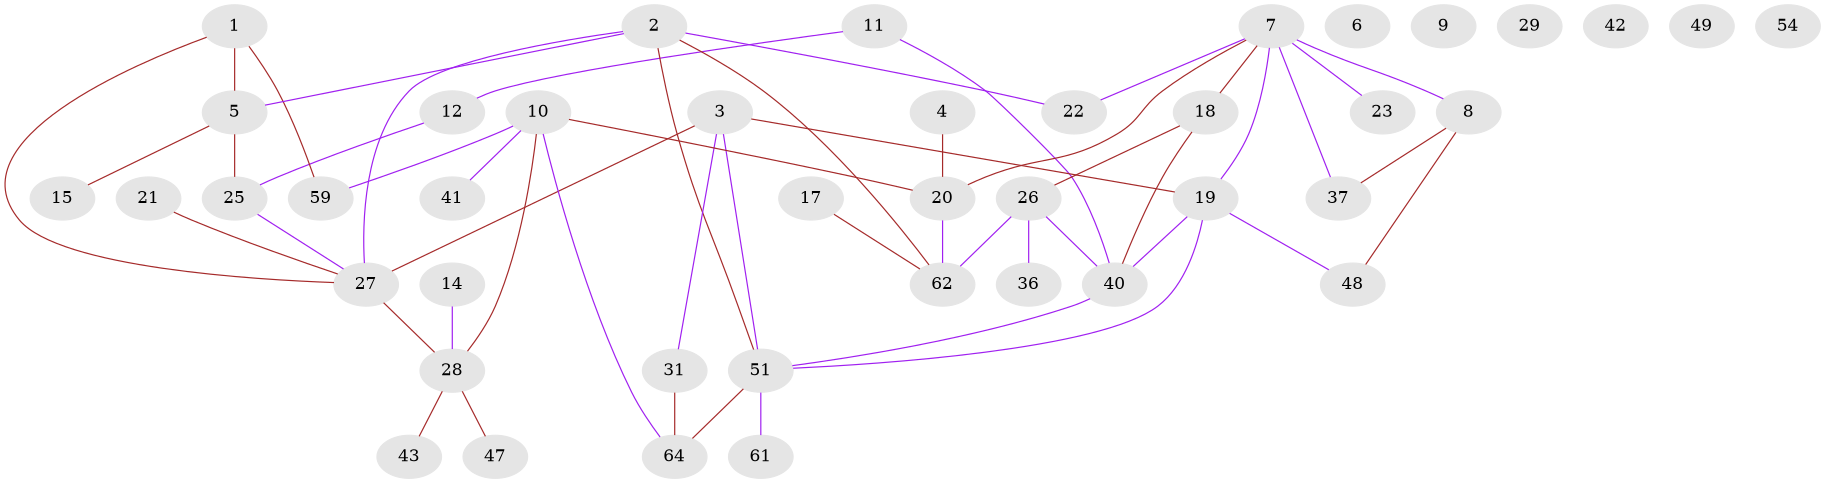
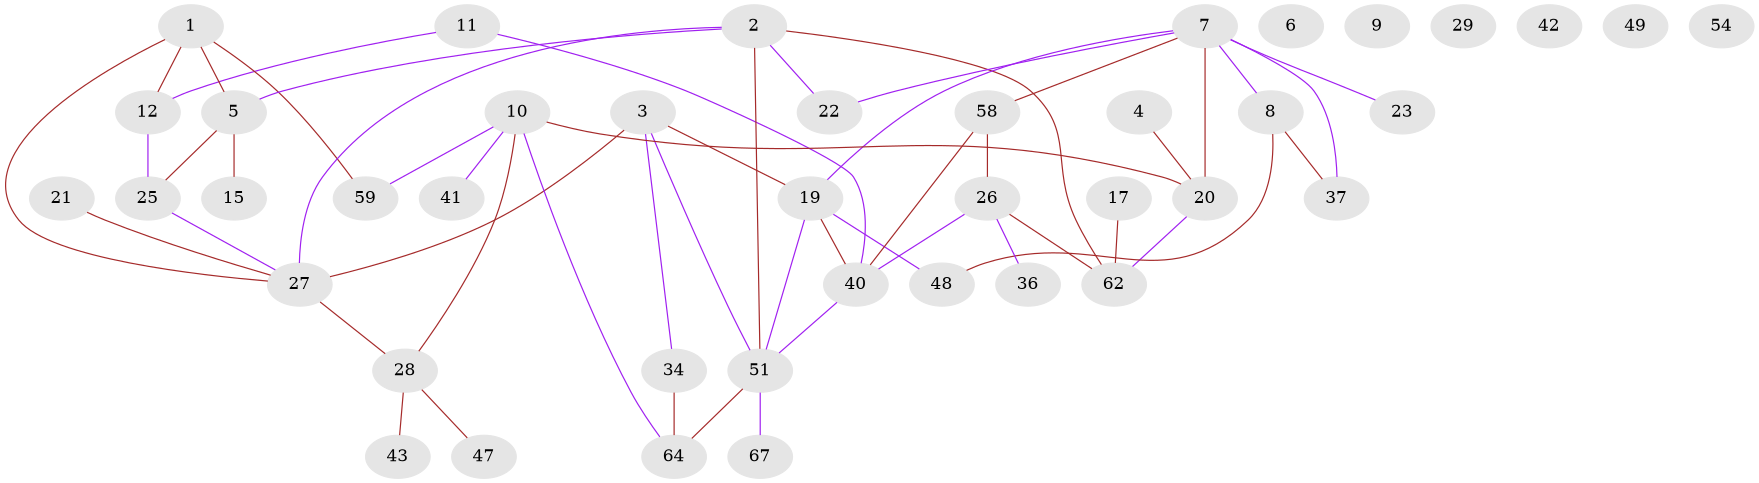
none -> (169, 69)
(1206, 112) -> (987, 112)
(986, 241) -> (1051, 241)
(1160, 242) -> (833, 242)
(452, 285) -> none
(675, 371) -> (674, 371)
(761, 457) -> (760, 457)
